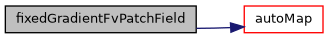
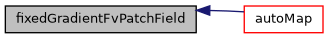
(213, 28) -> (227, 11)
